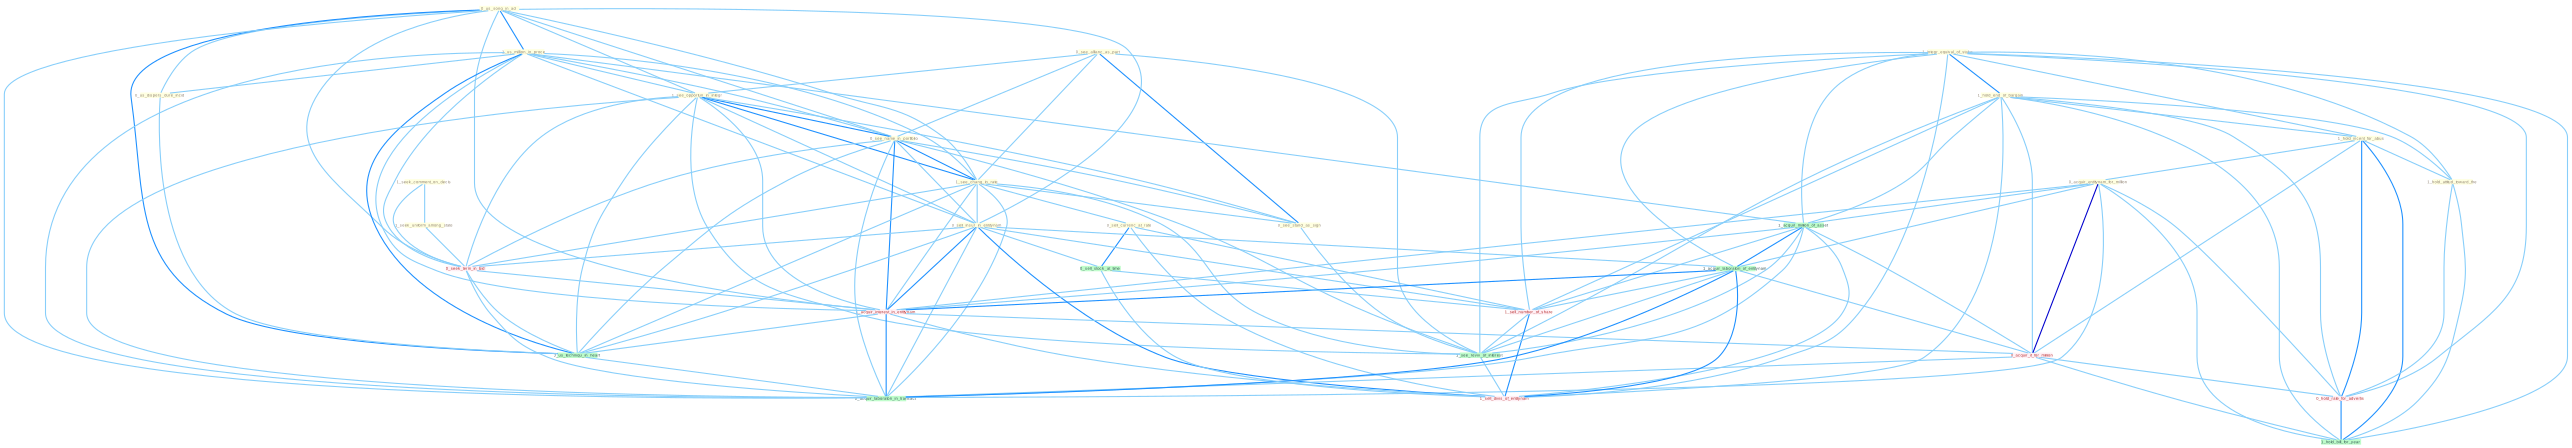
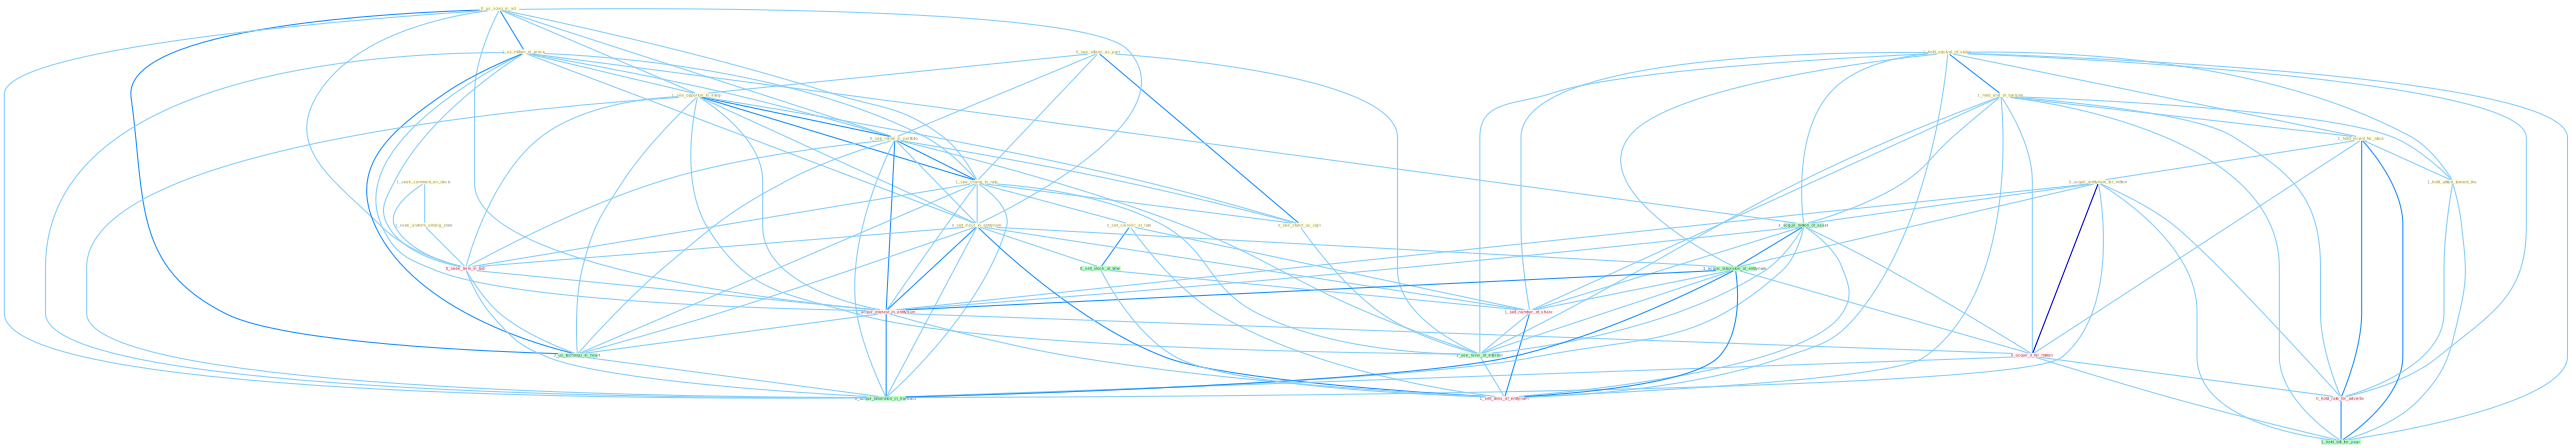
(1948, 52) -> (1948, 52)
(160, 95) -> none
